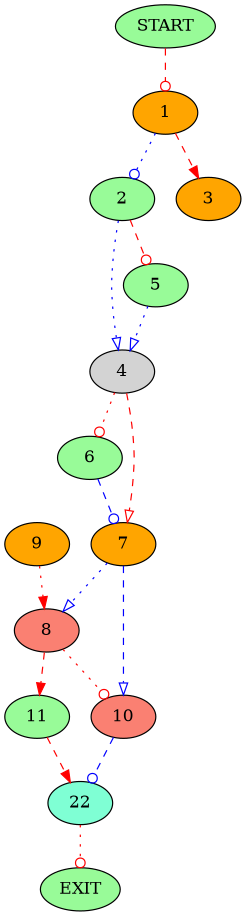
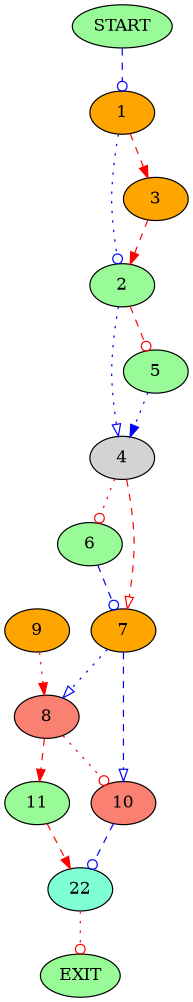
(165, 65) -> (122, 65)
none -> (141, 237)
(141, 323) -> (141, 409)
